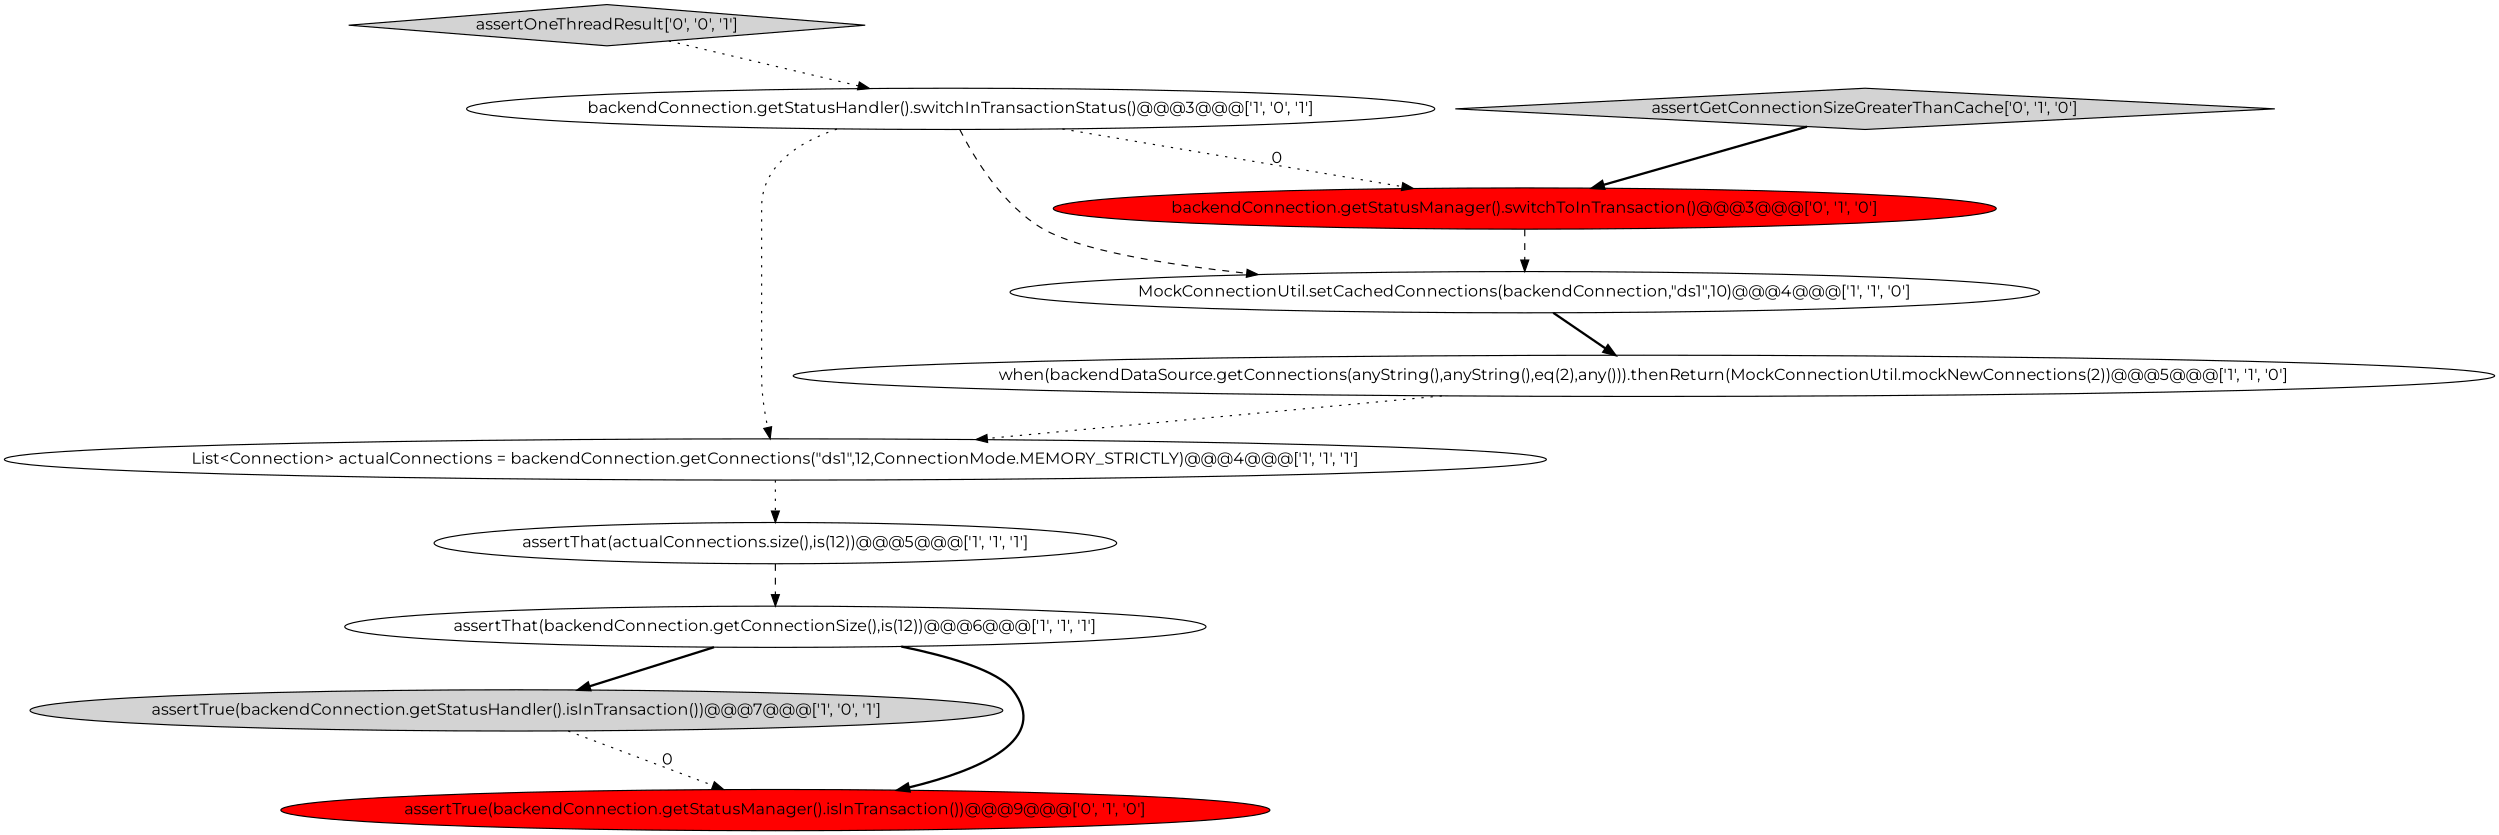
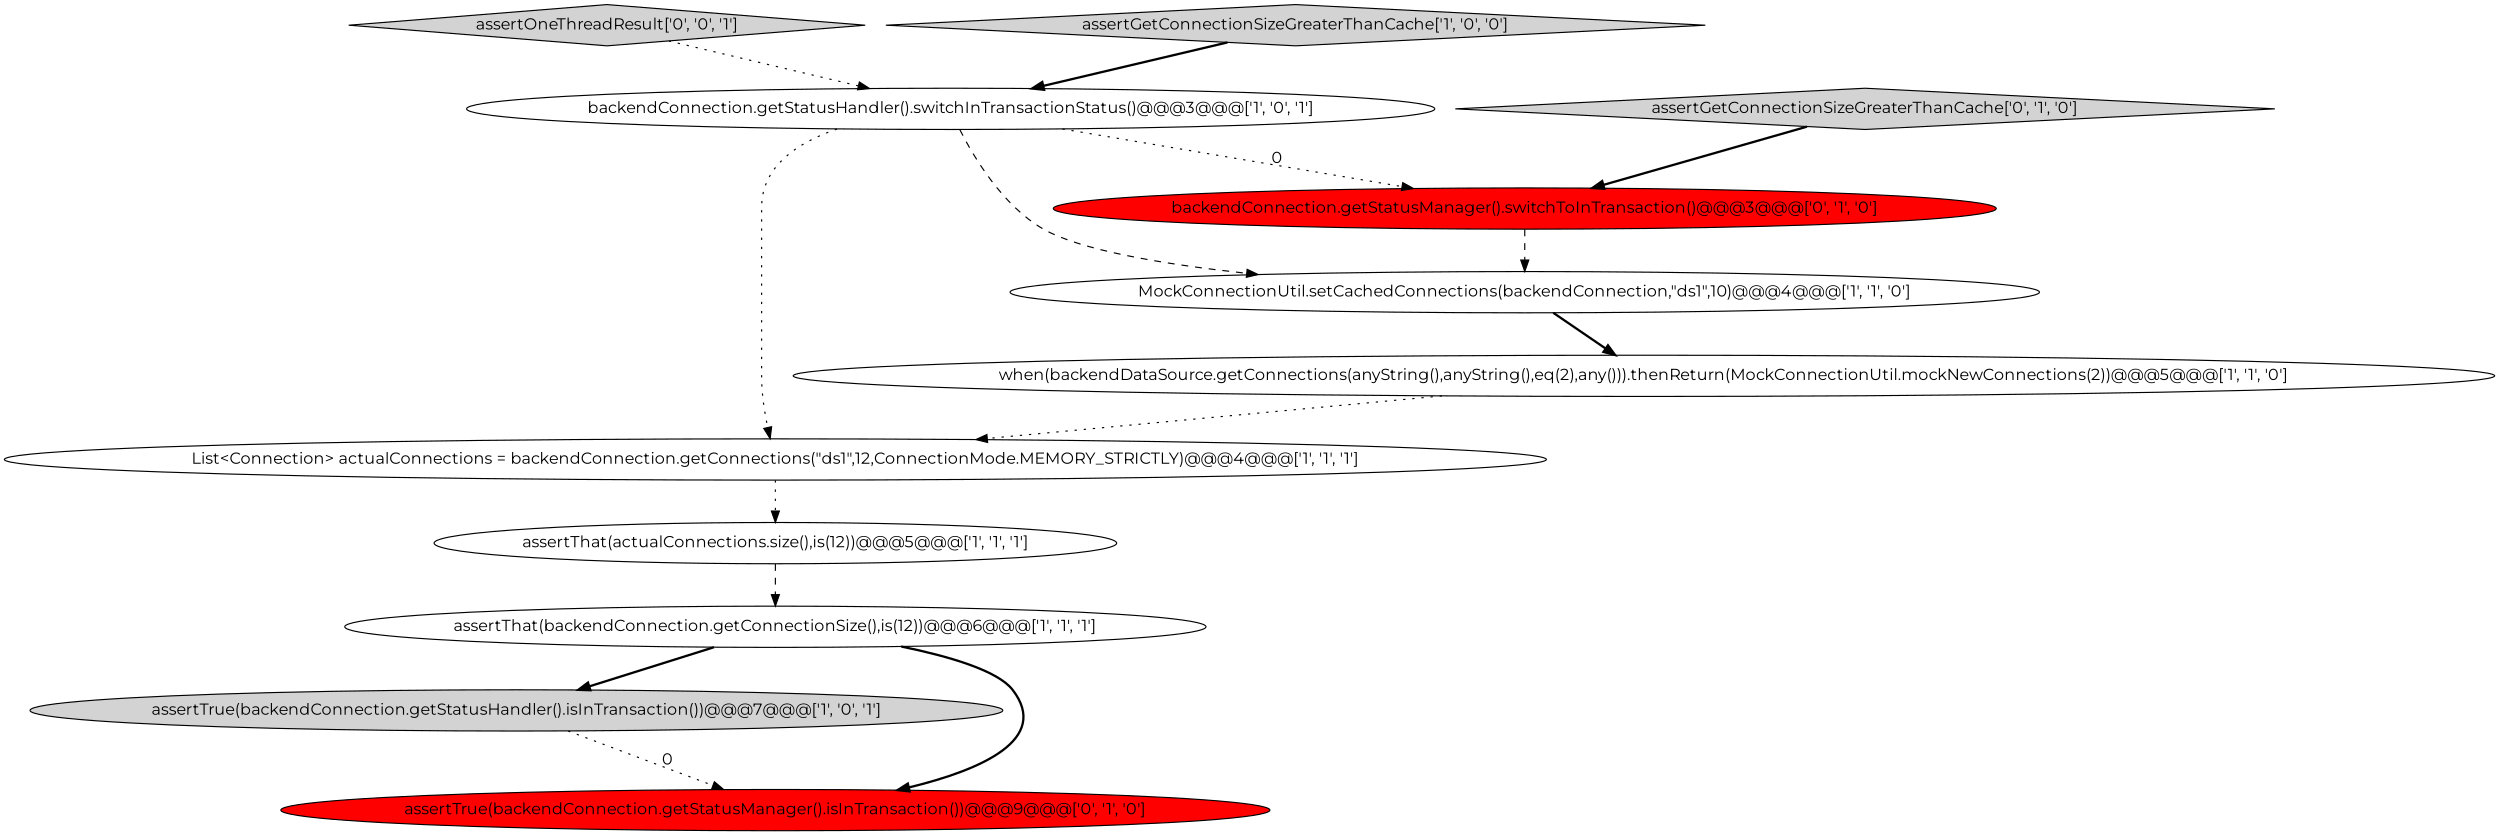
none -> (1296, 25)
